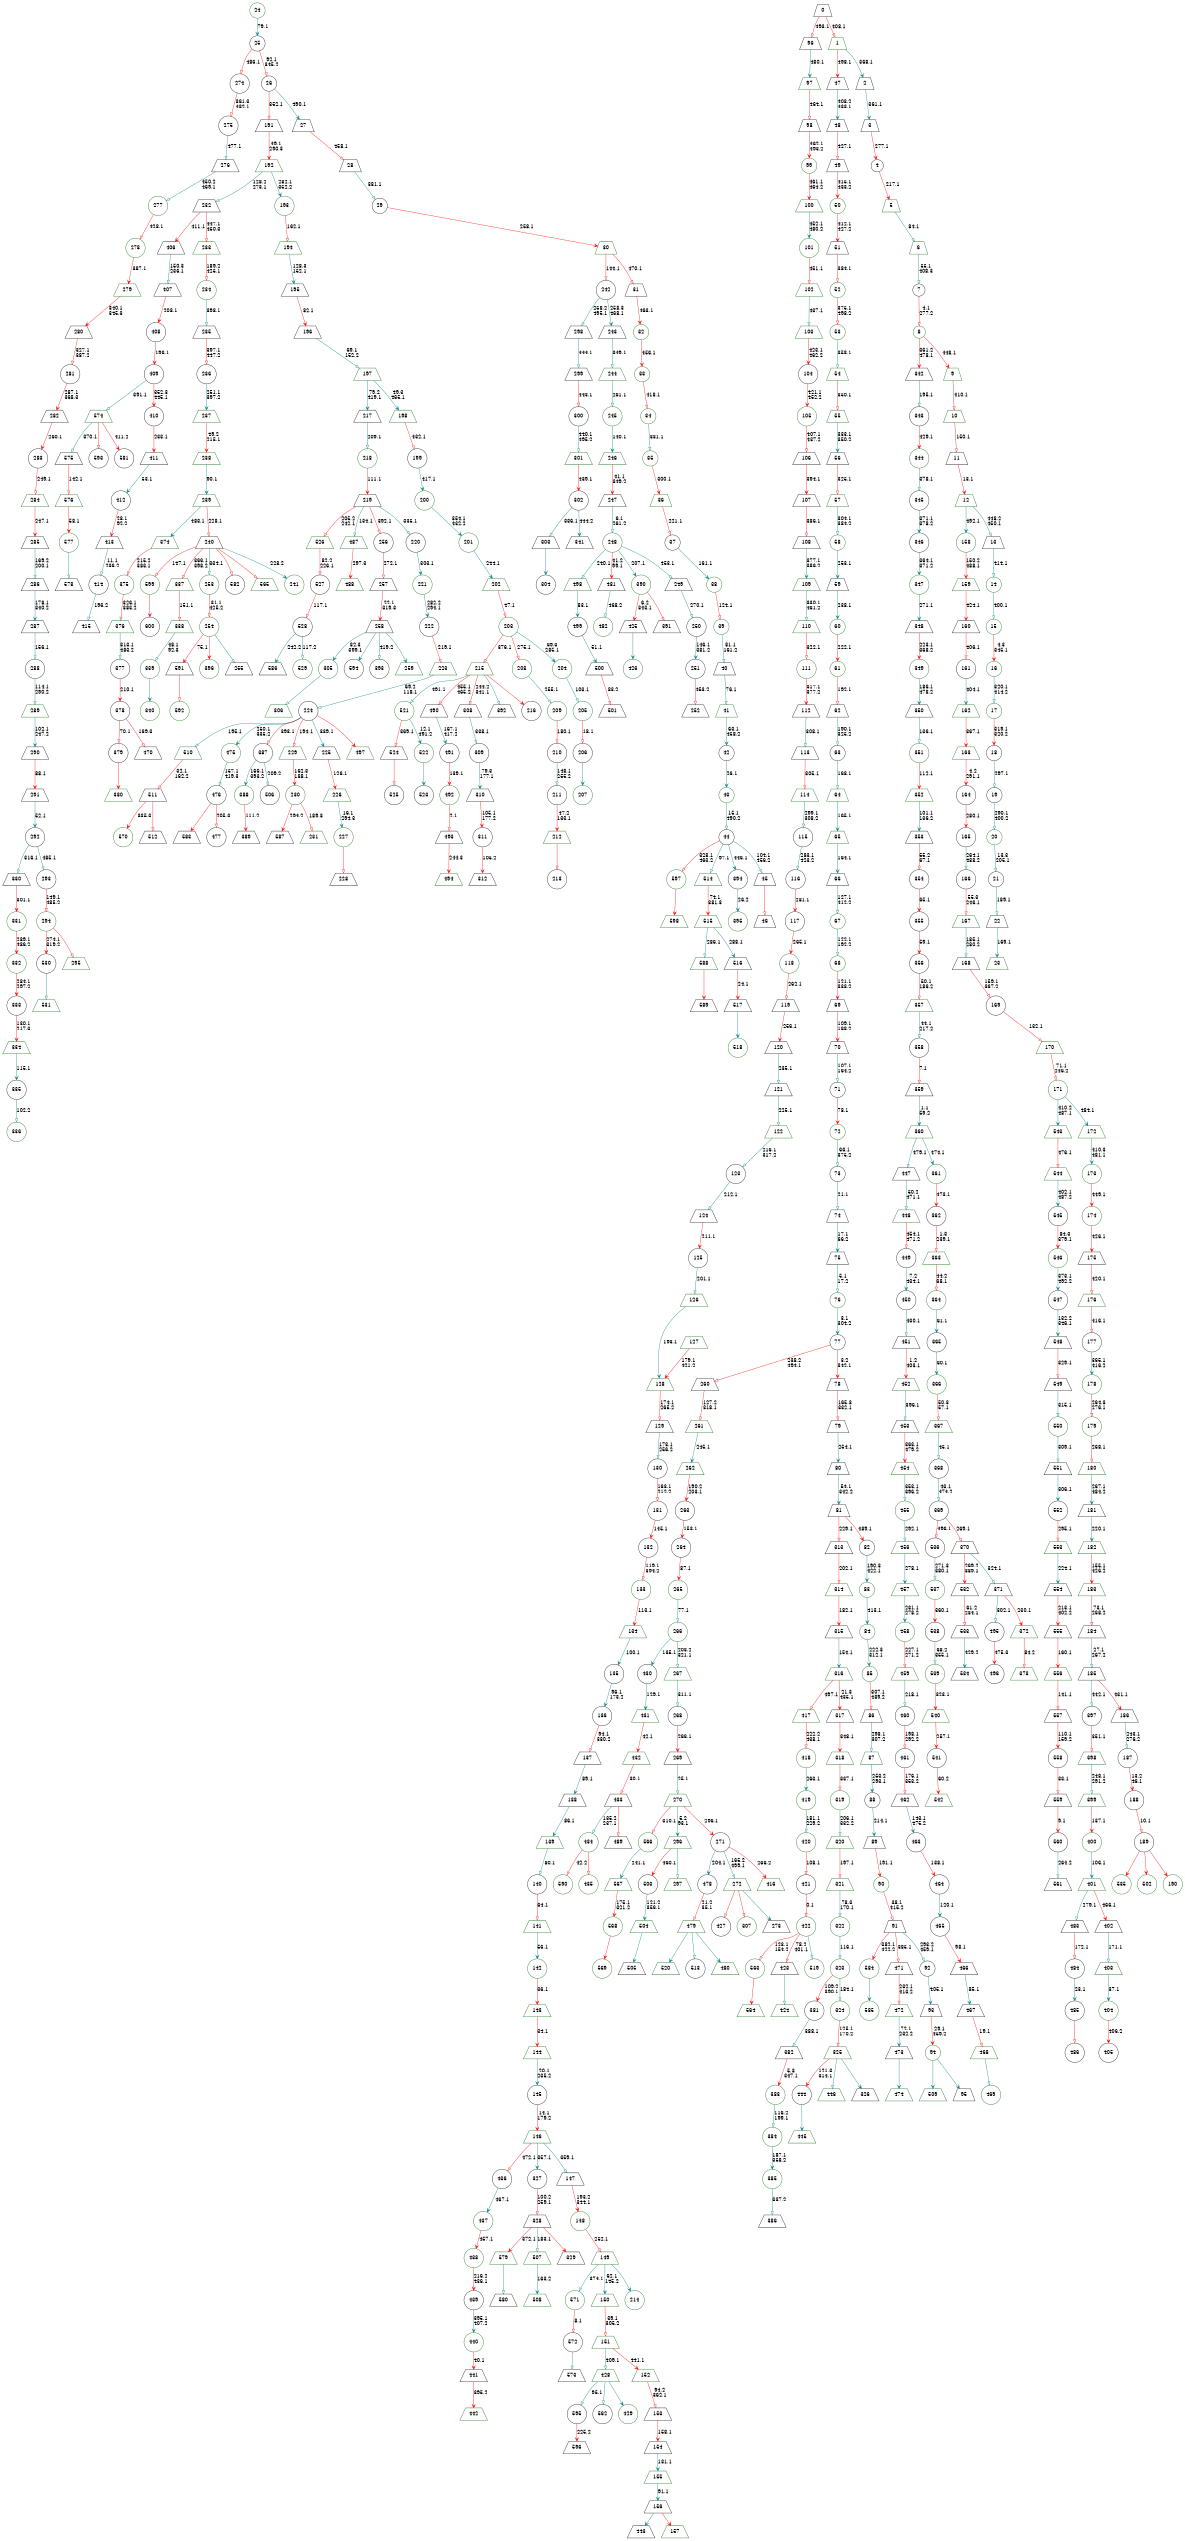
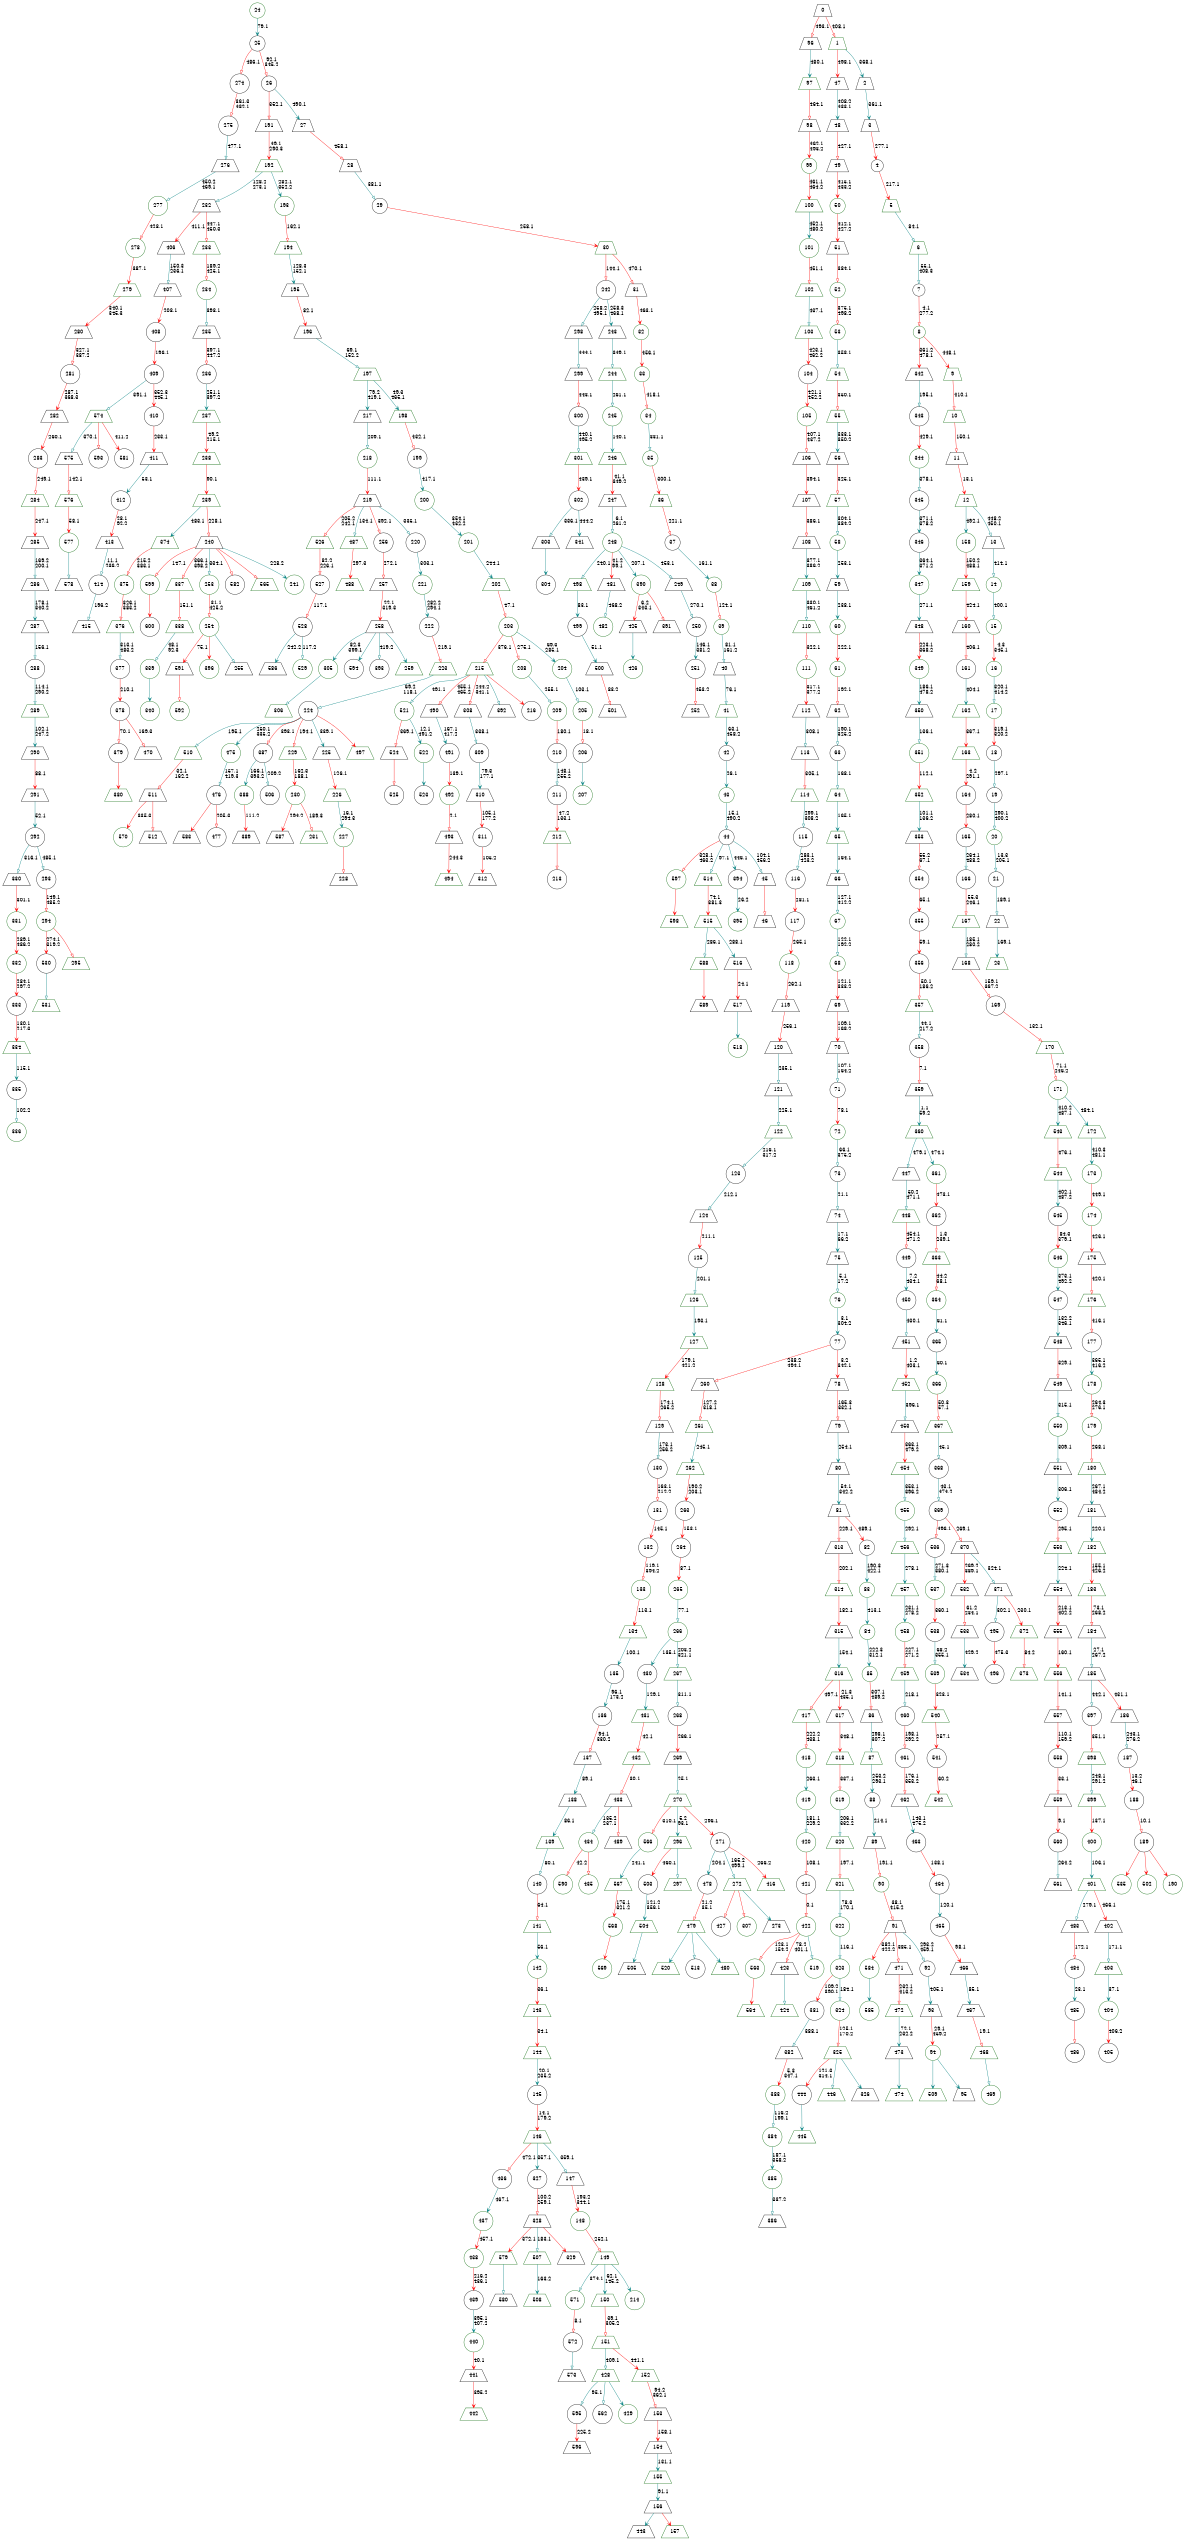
(207, 478) -> (207, 478)
(662, 1336) -> (694, 1320)
(878, 1861) -> (878, 1861)
